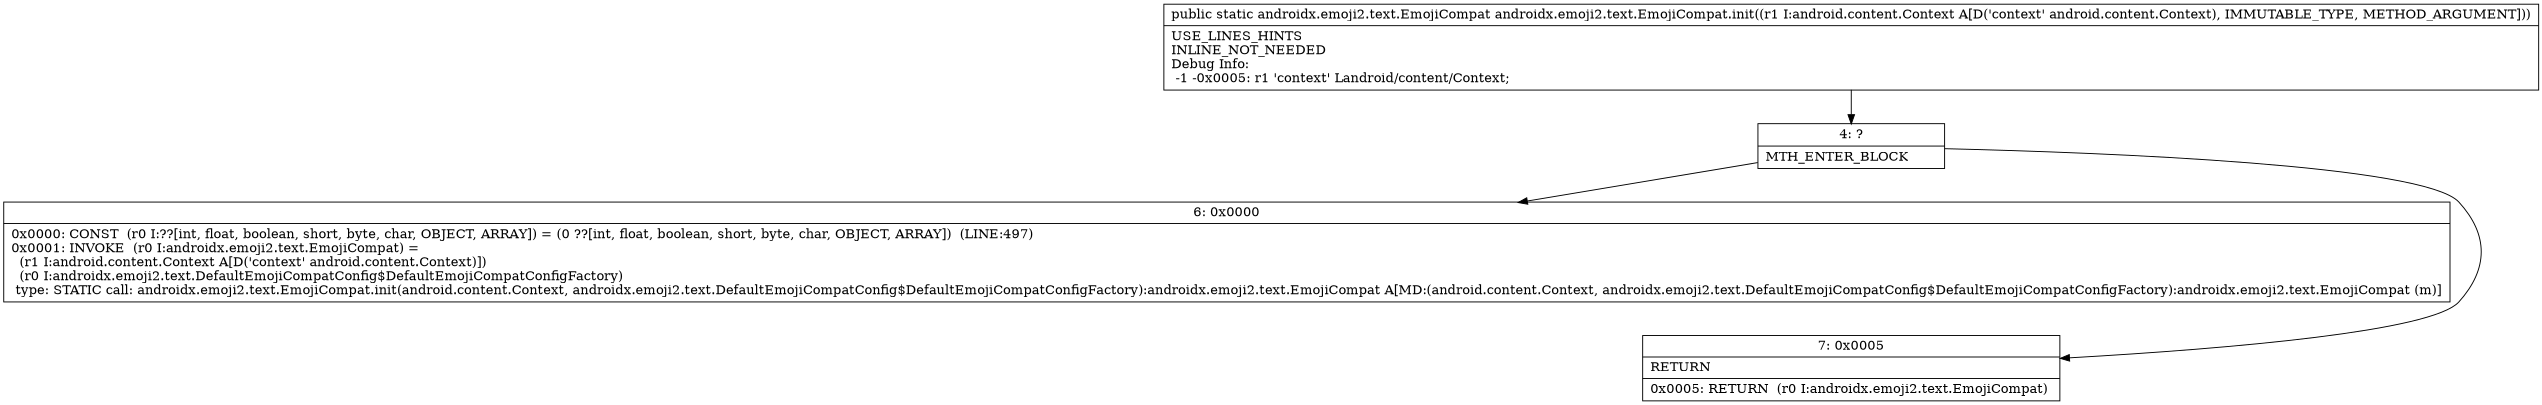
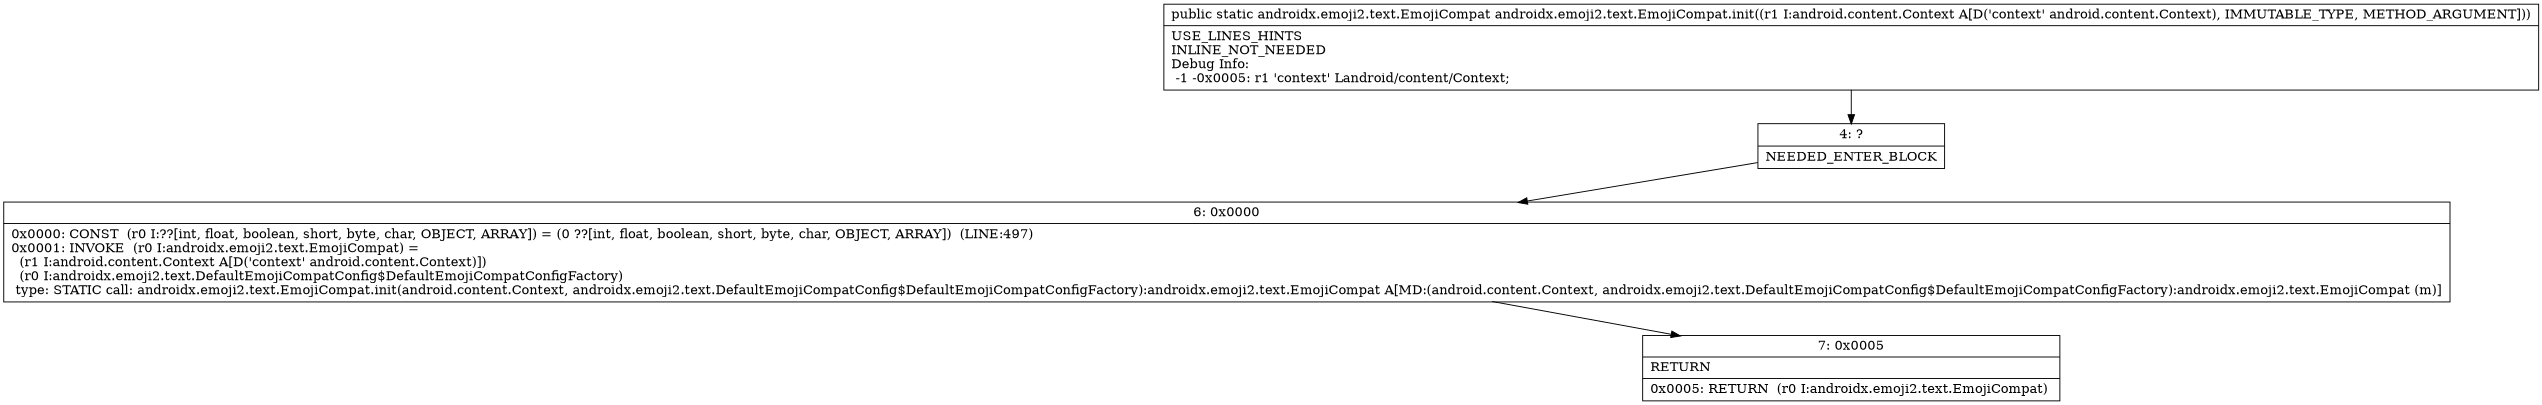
(1837, 157) -> (1851, 157)
(2454, 199) -> (1582, 318)
